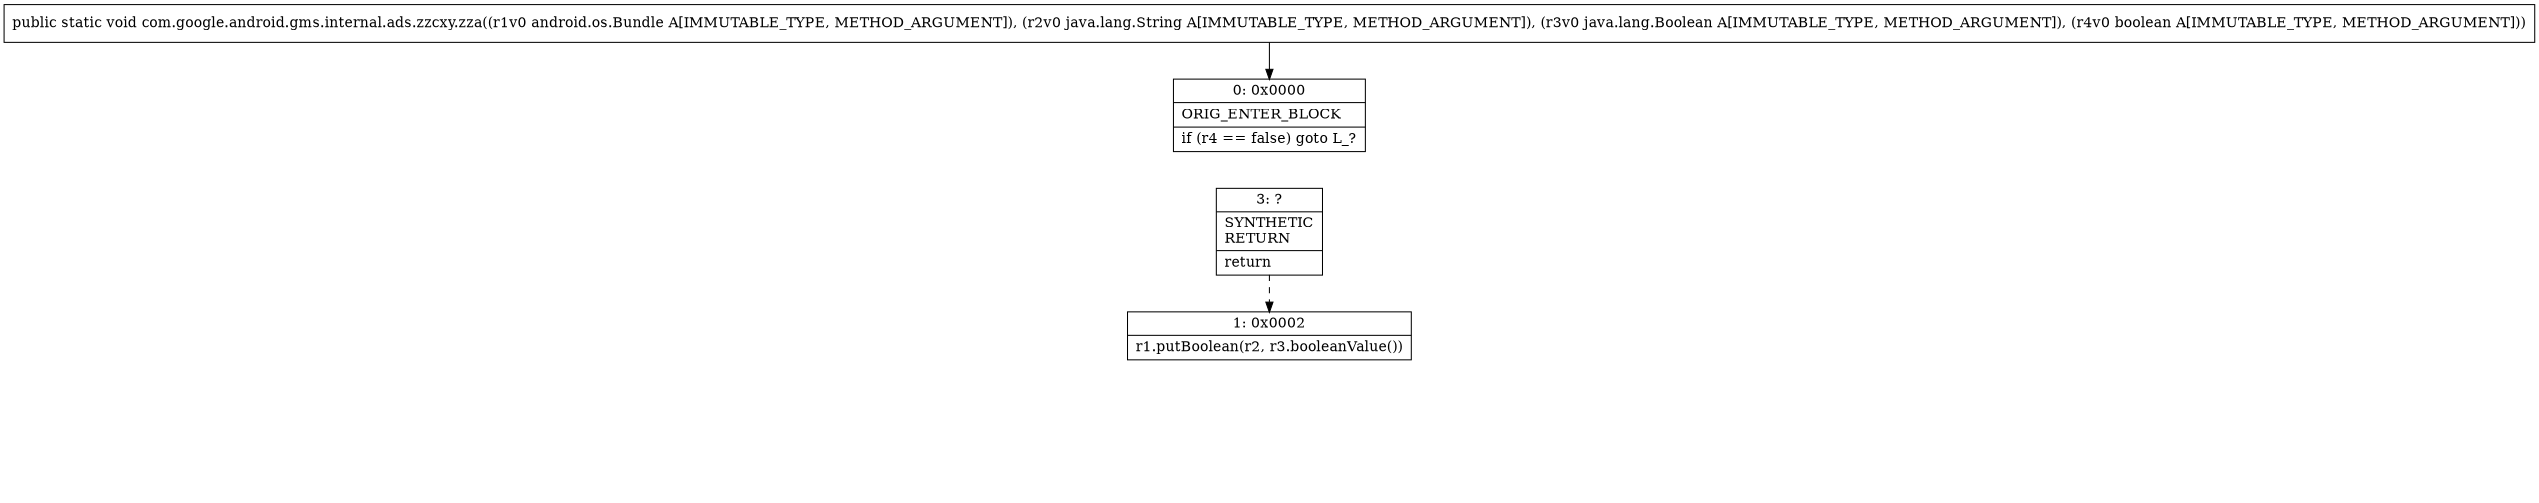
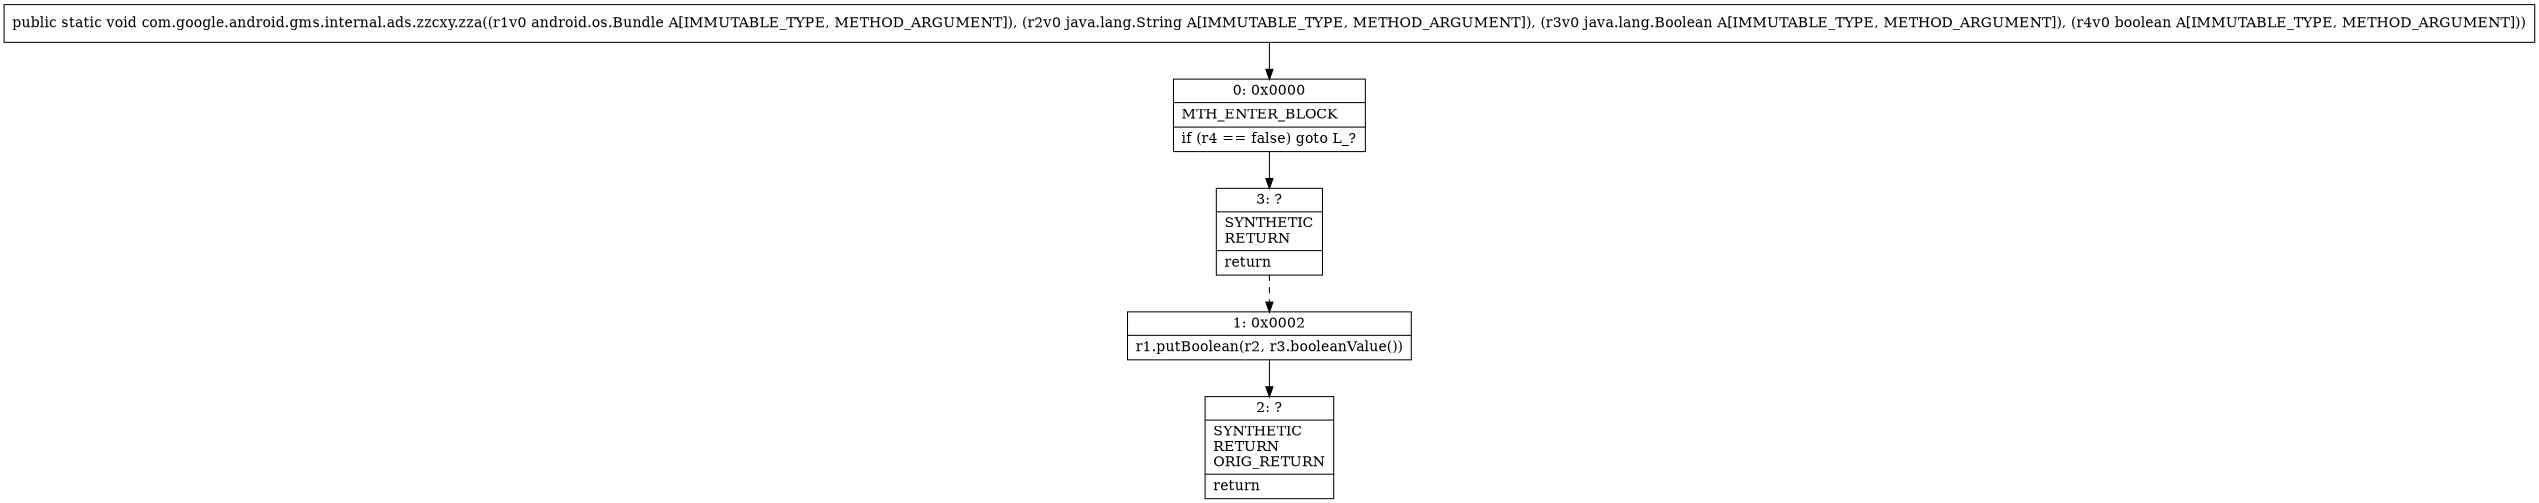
(1262, 114) -> (1260, 114)
none -> (1269, 165)
none -> (1269, 448)
